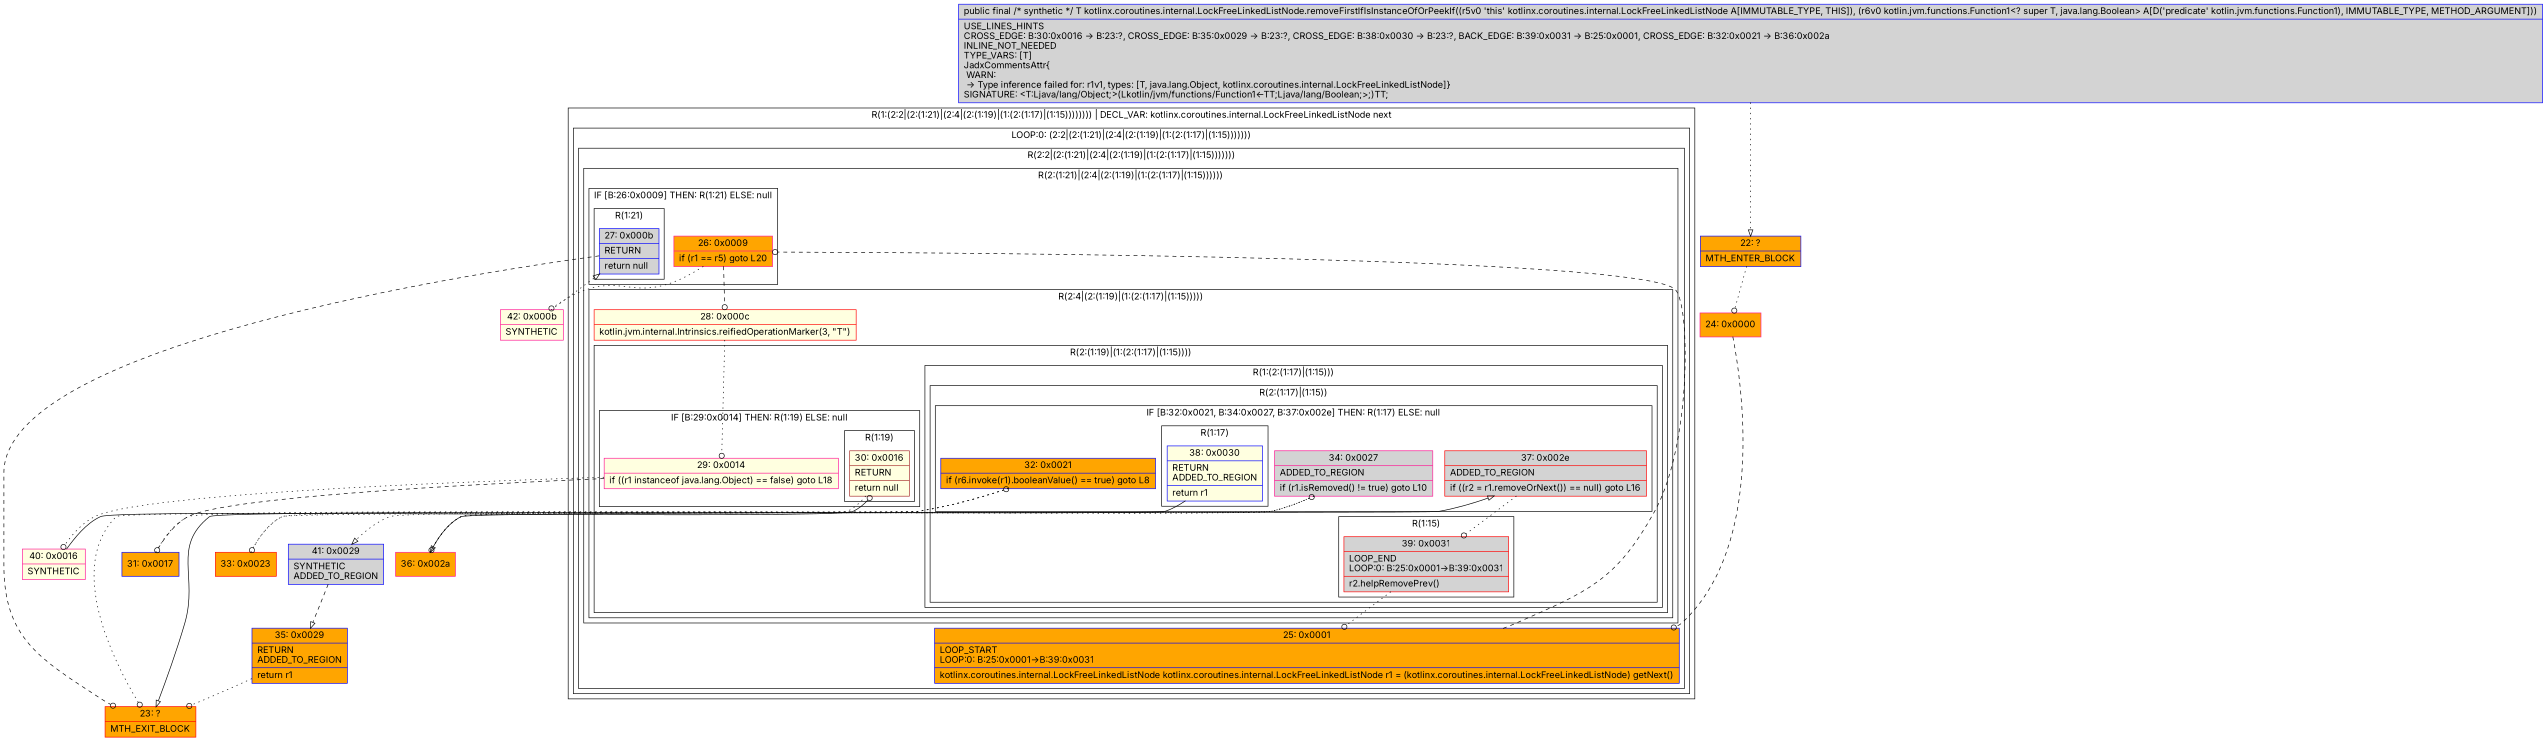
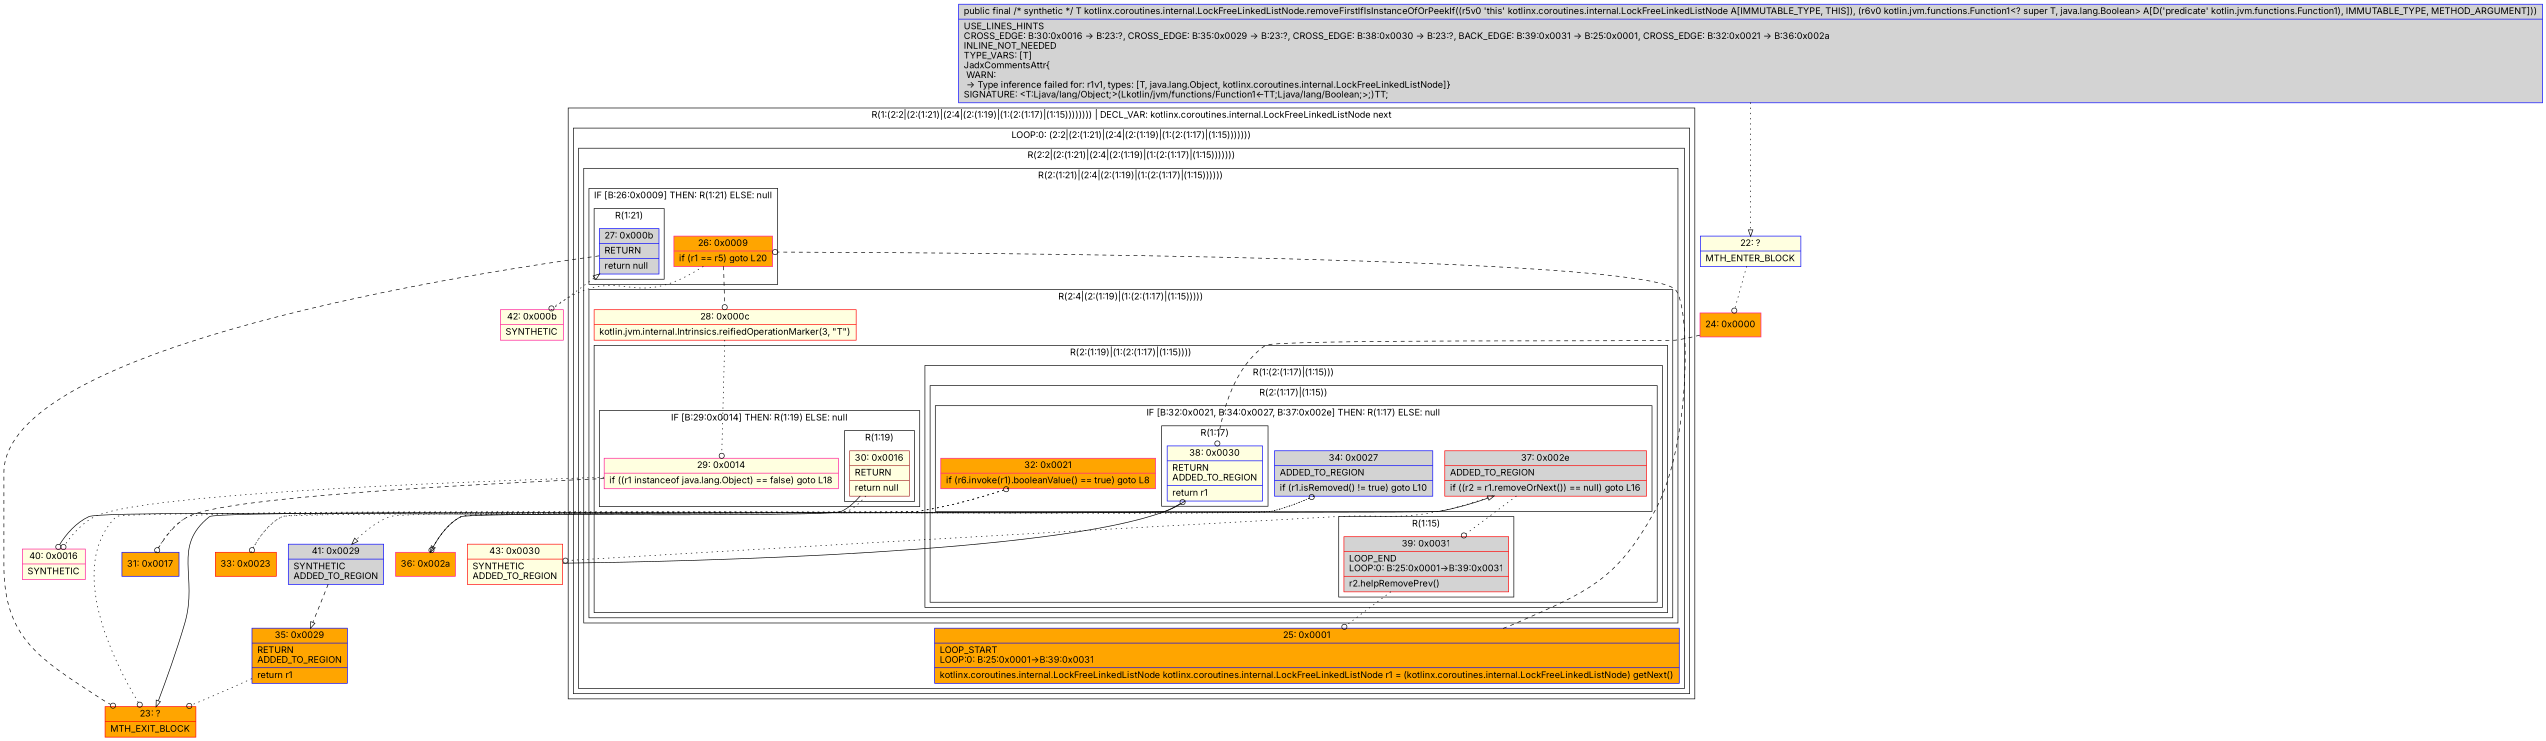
(1751, 251) -> (1751, 251)
(1048, 473) -> (1048, 473)
(1354, 473) -> (1354, 473)
(1740, 490) -> (1428, 341)
(462, 514) -> (457, 514)
none -> (515, 564)
